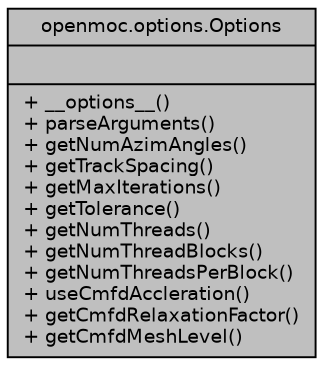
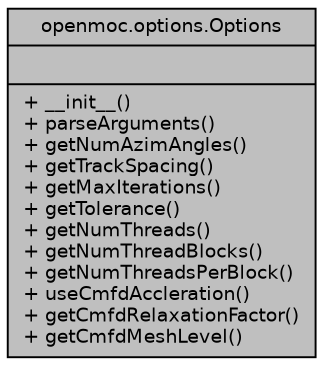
(97, 103) -> (77, 103)
